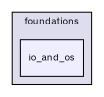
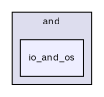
(52, 22) -> (52, 22)
